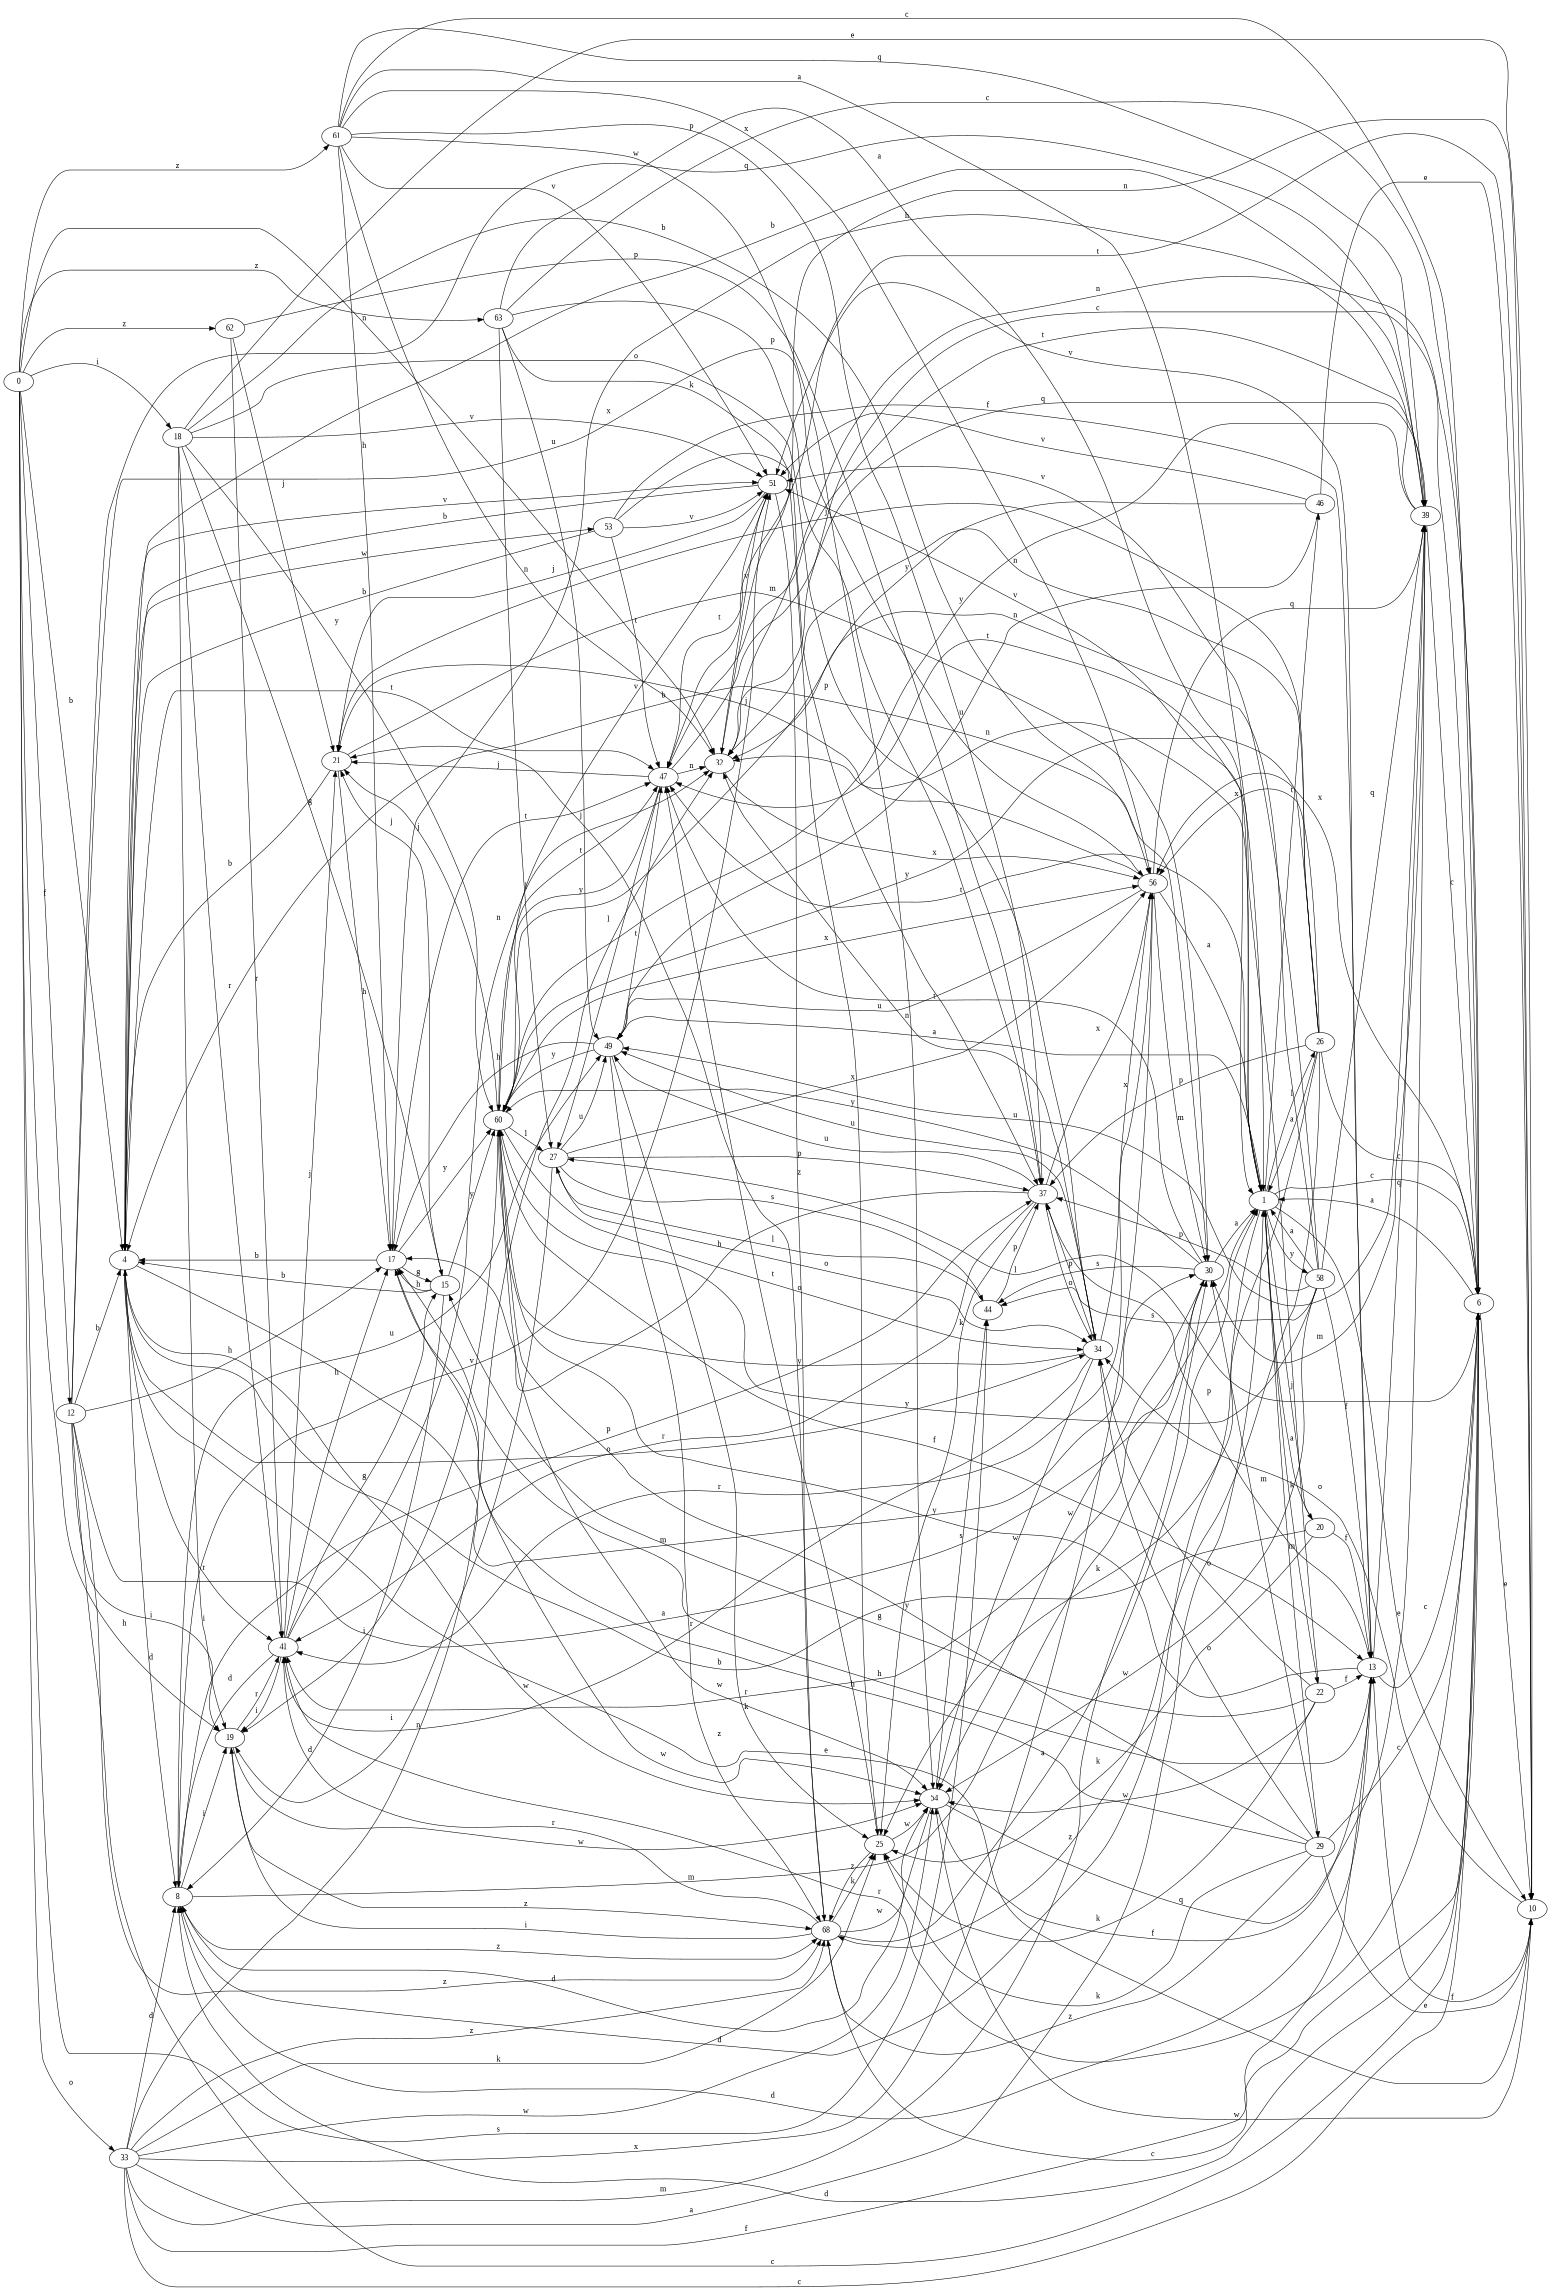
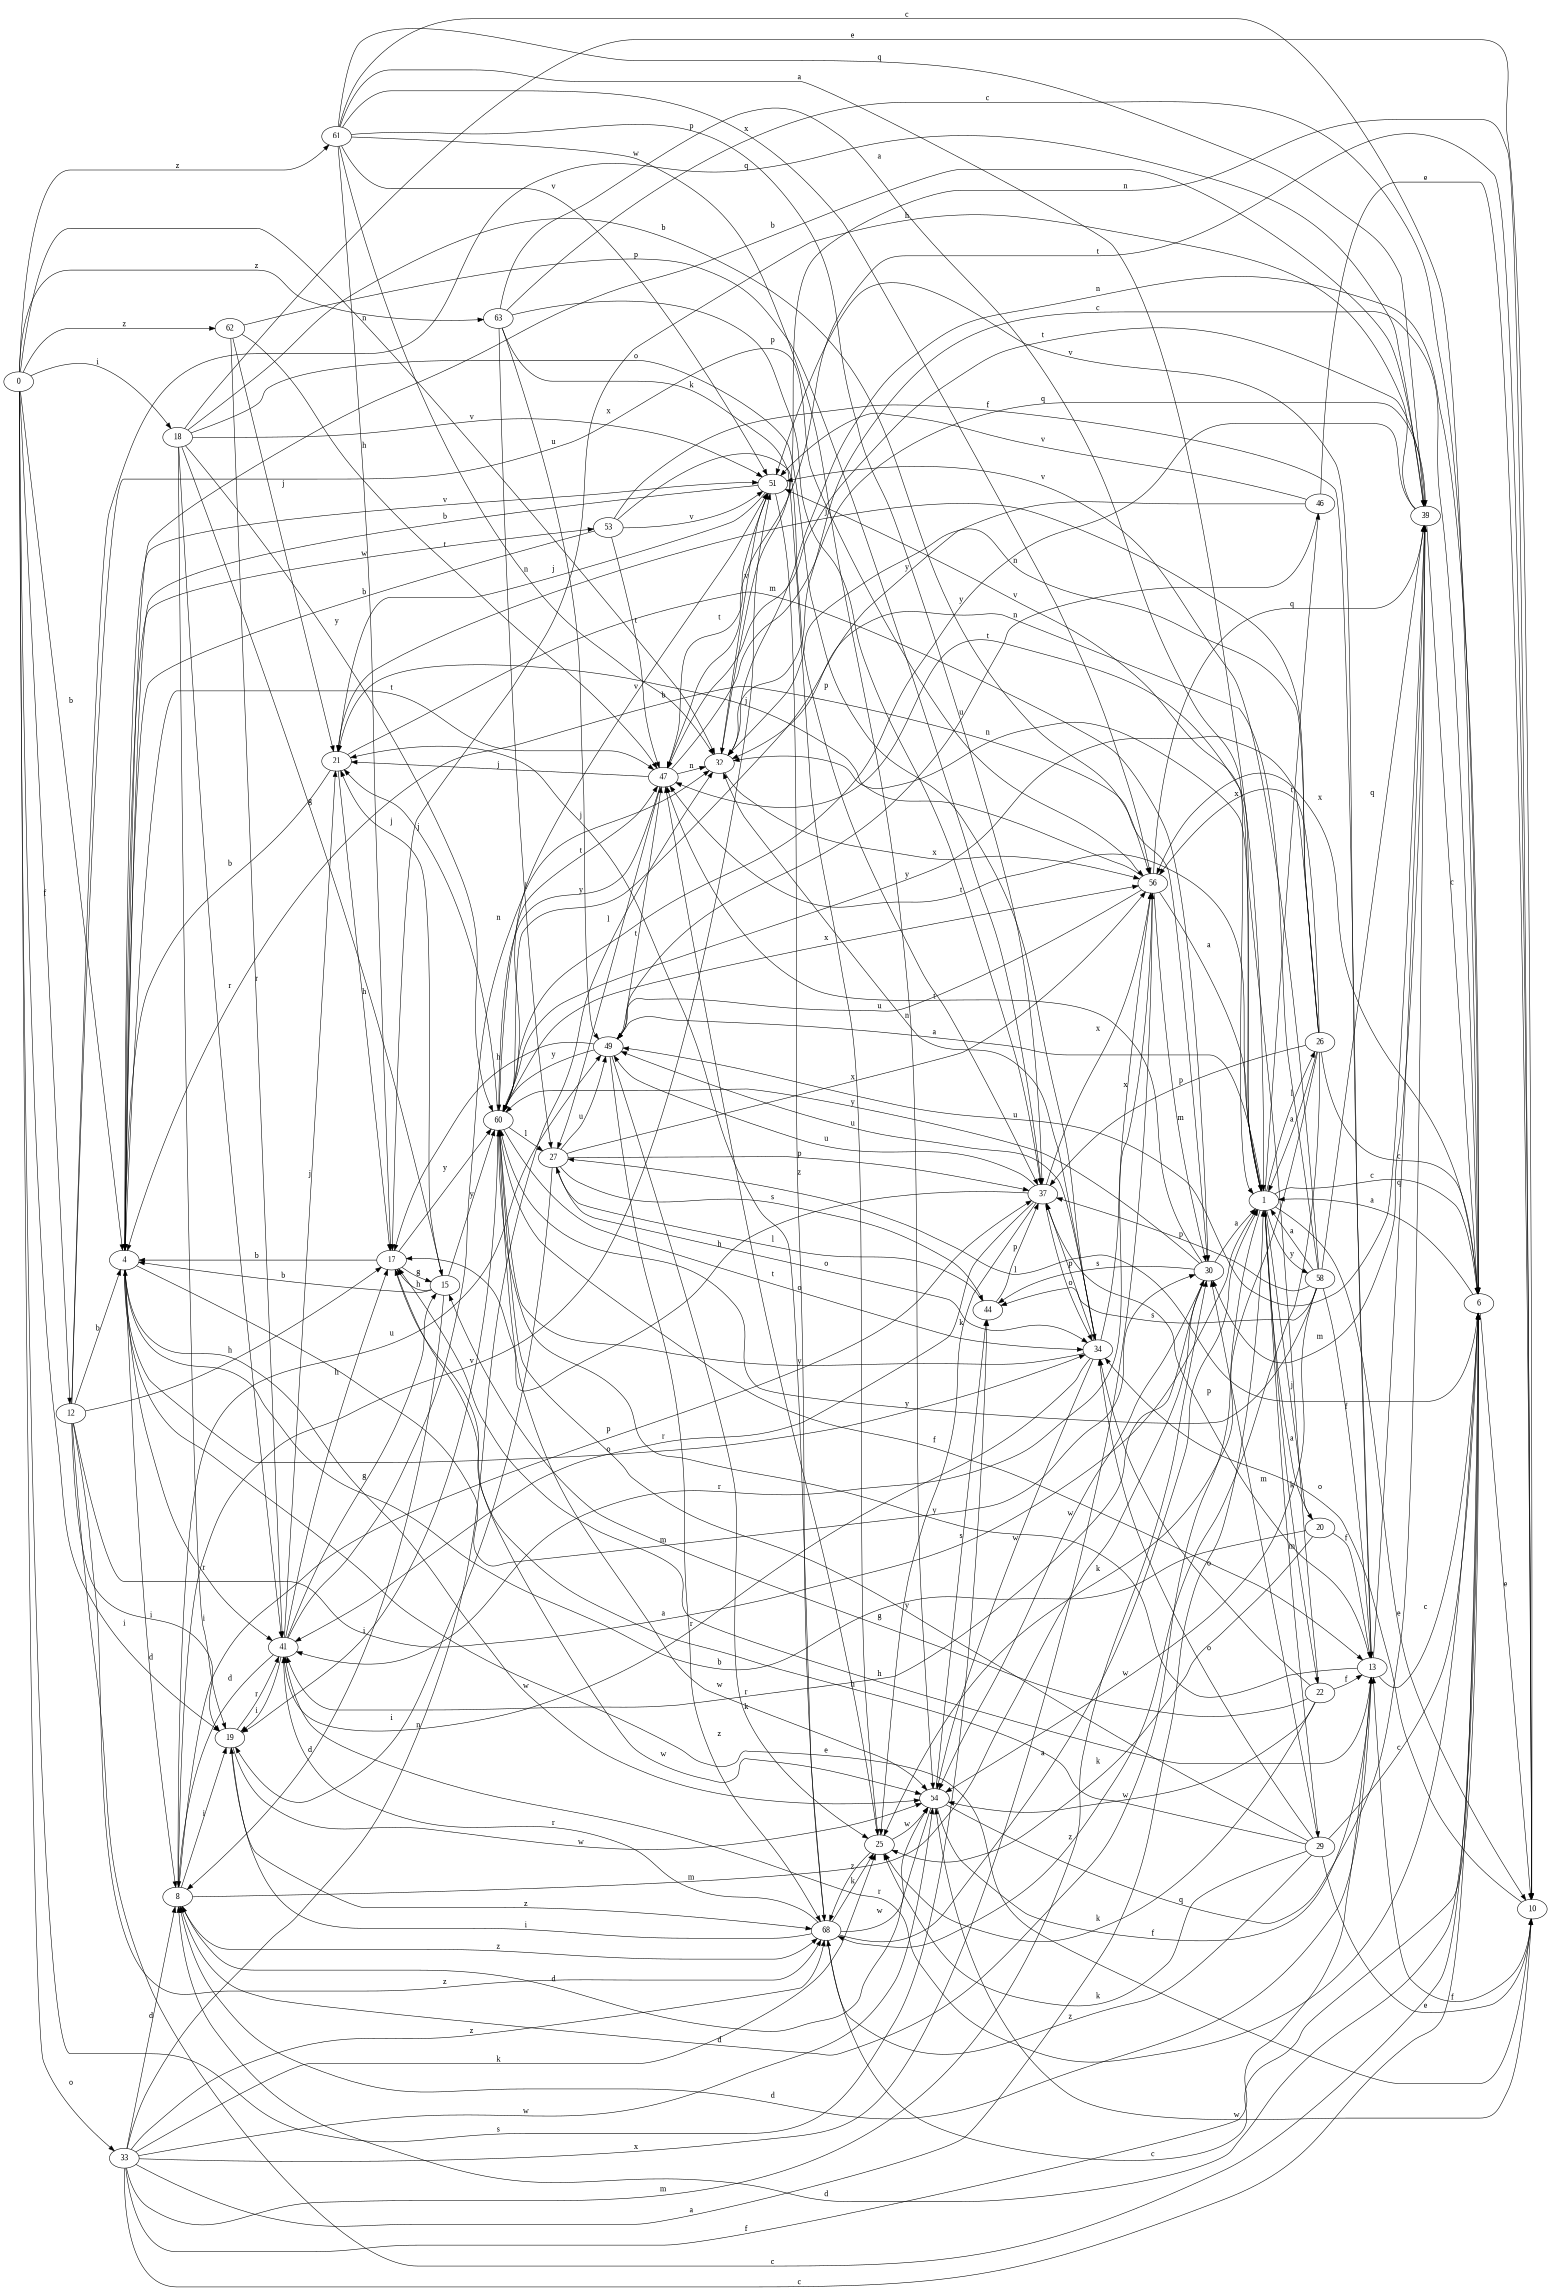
(439, 957) -> (439, 557)
(124, 1623) -> (124, 1623)
